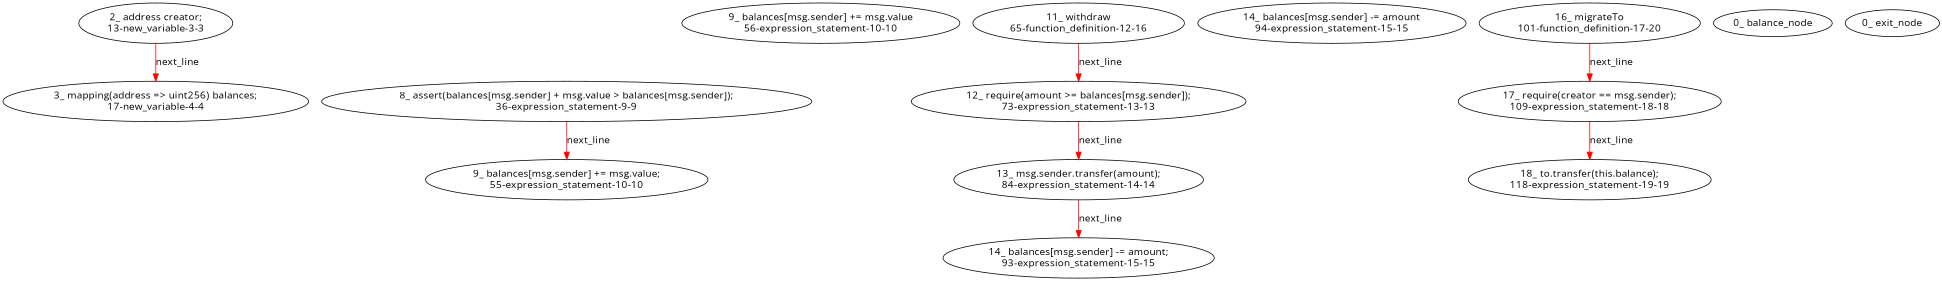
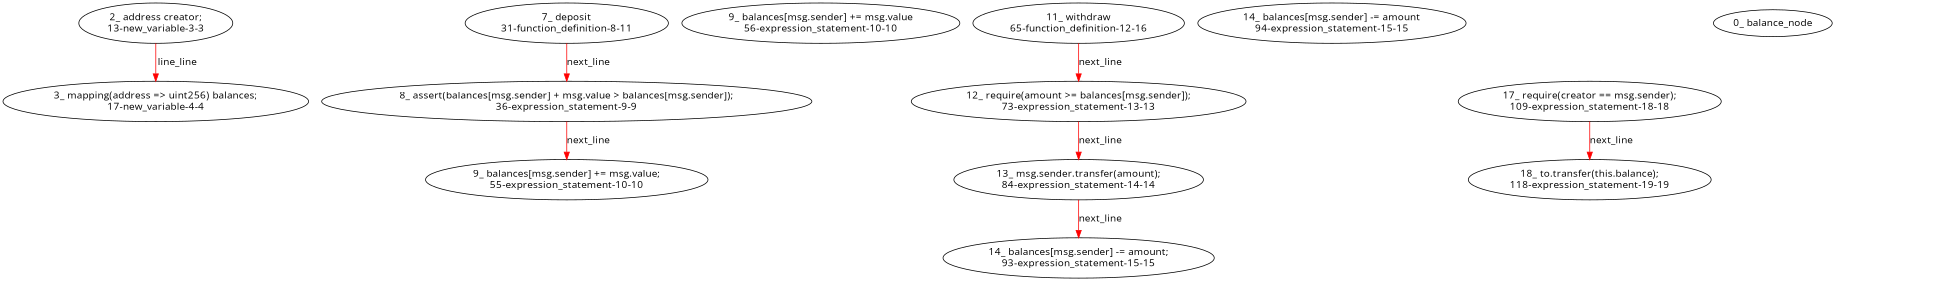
none -> (567, 23)
(1590, 23) -> none
(1892, 23) -> none
(177, 62) -> (177, 62)
